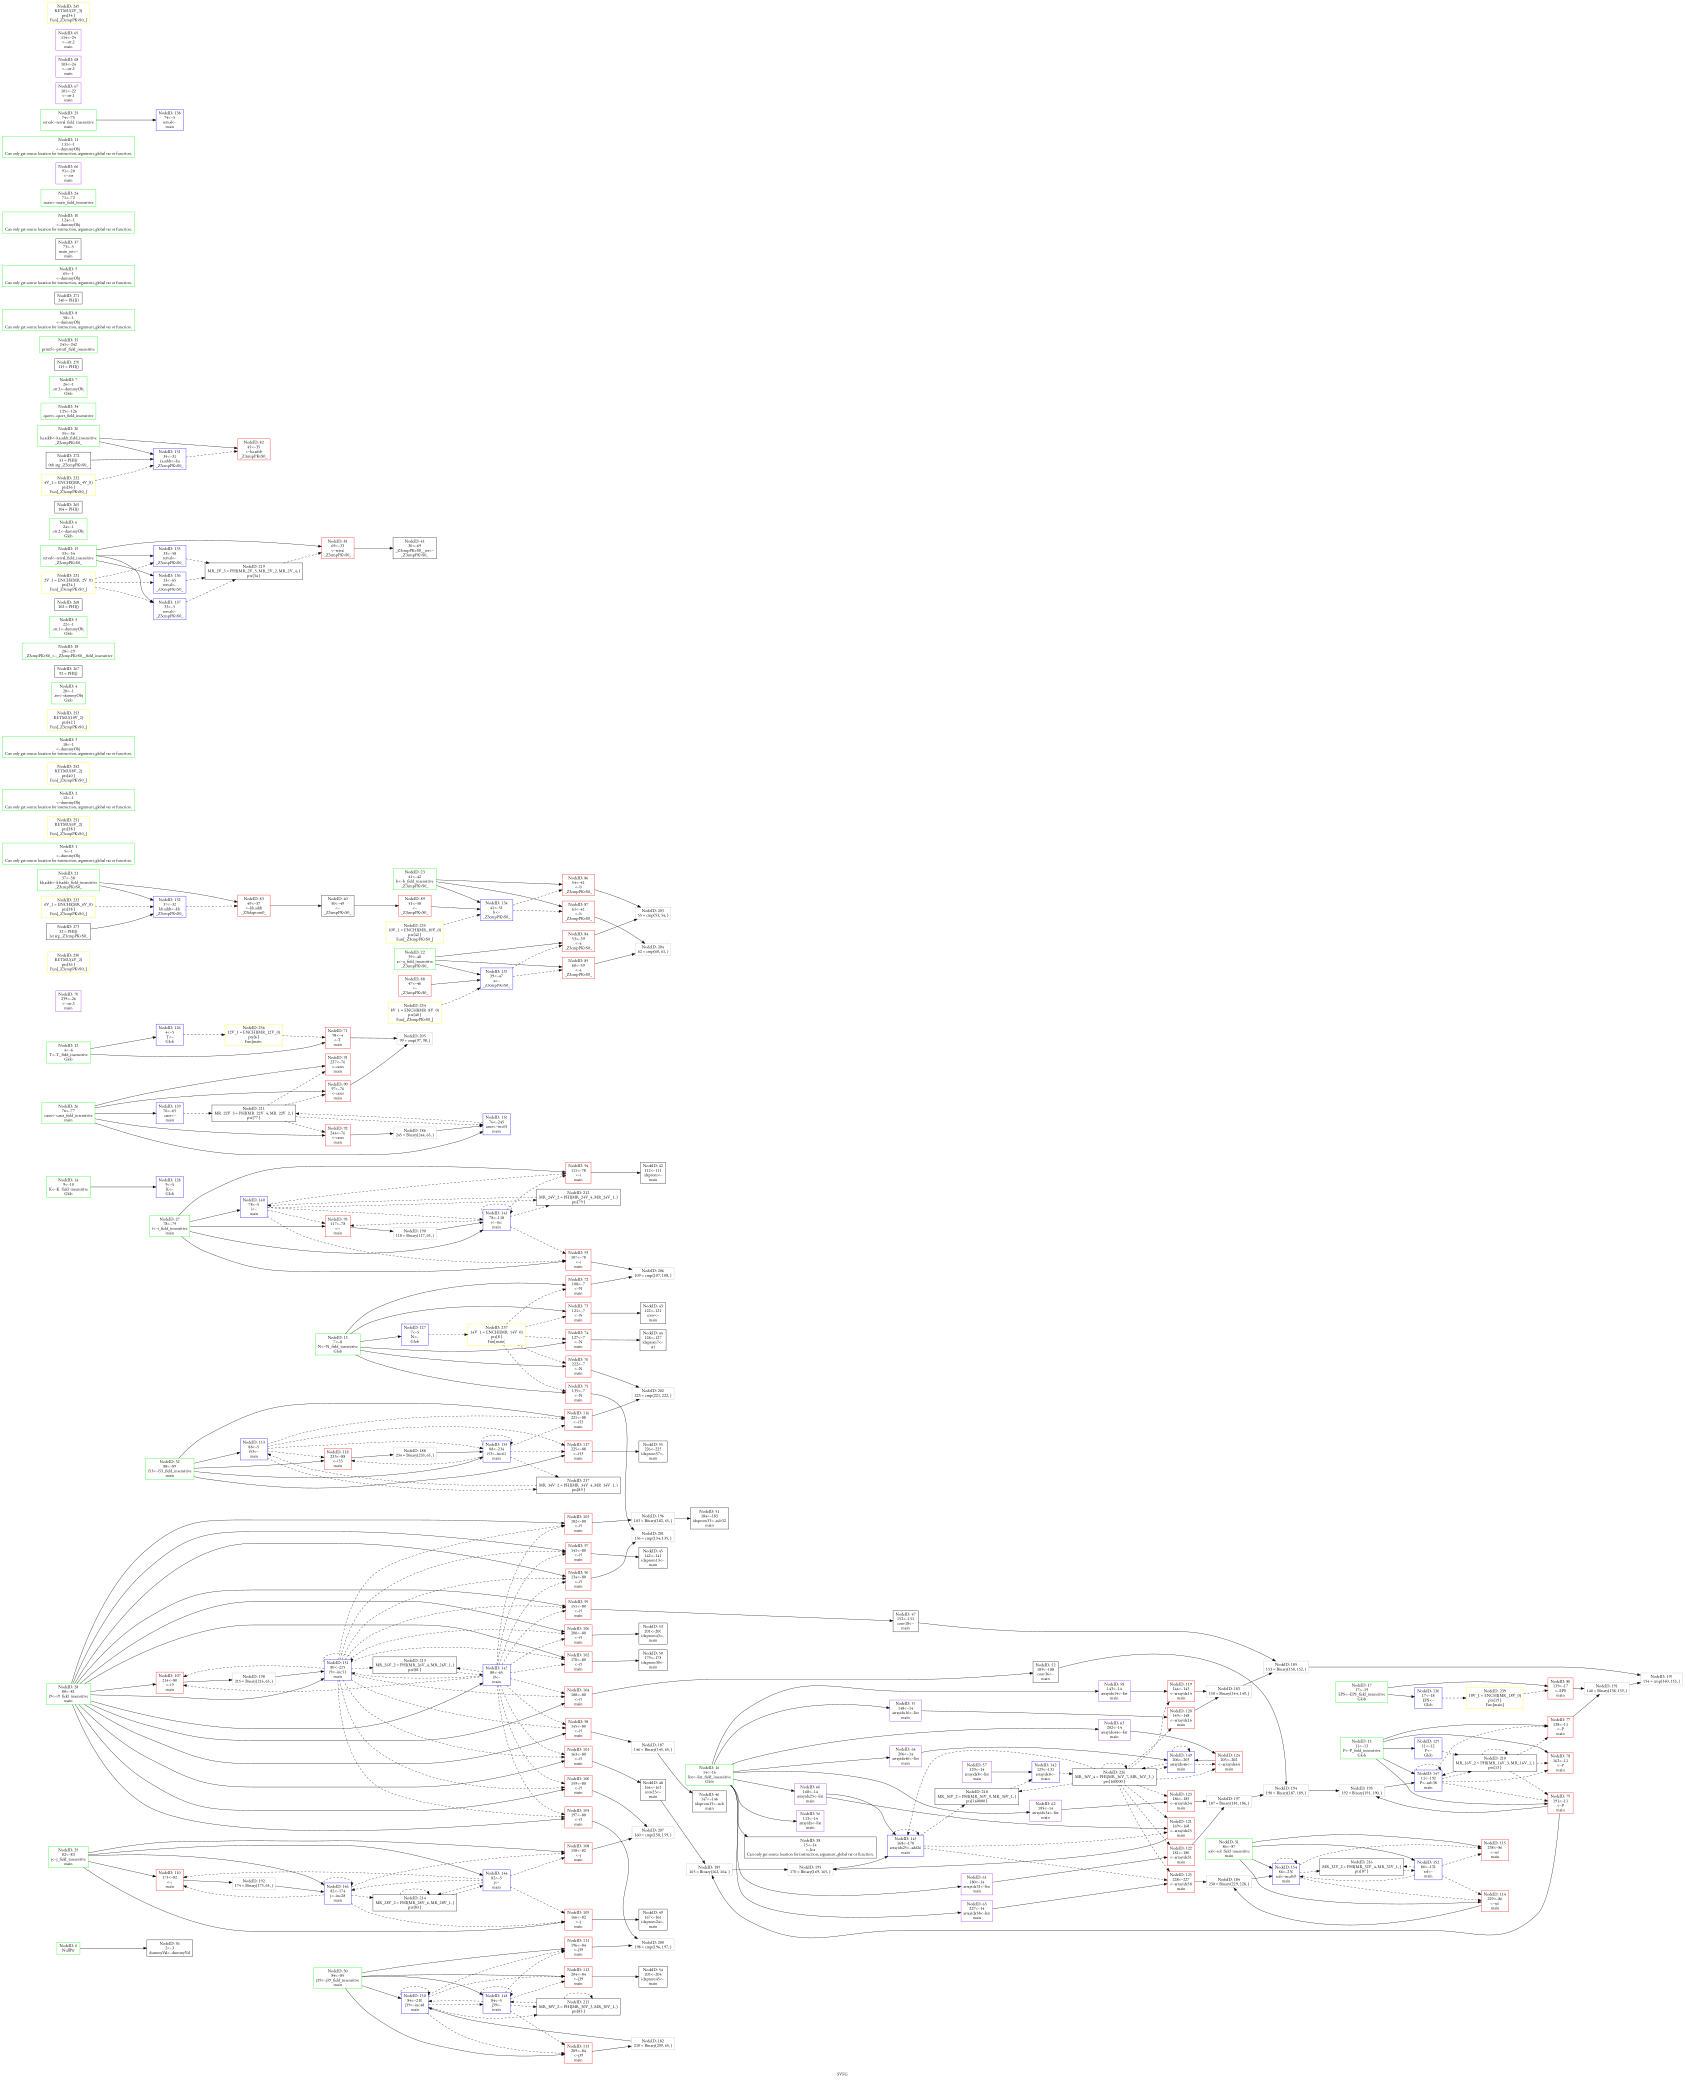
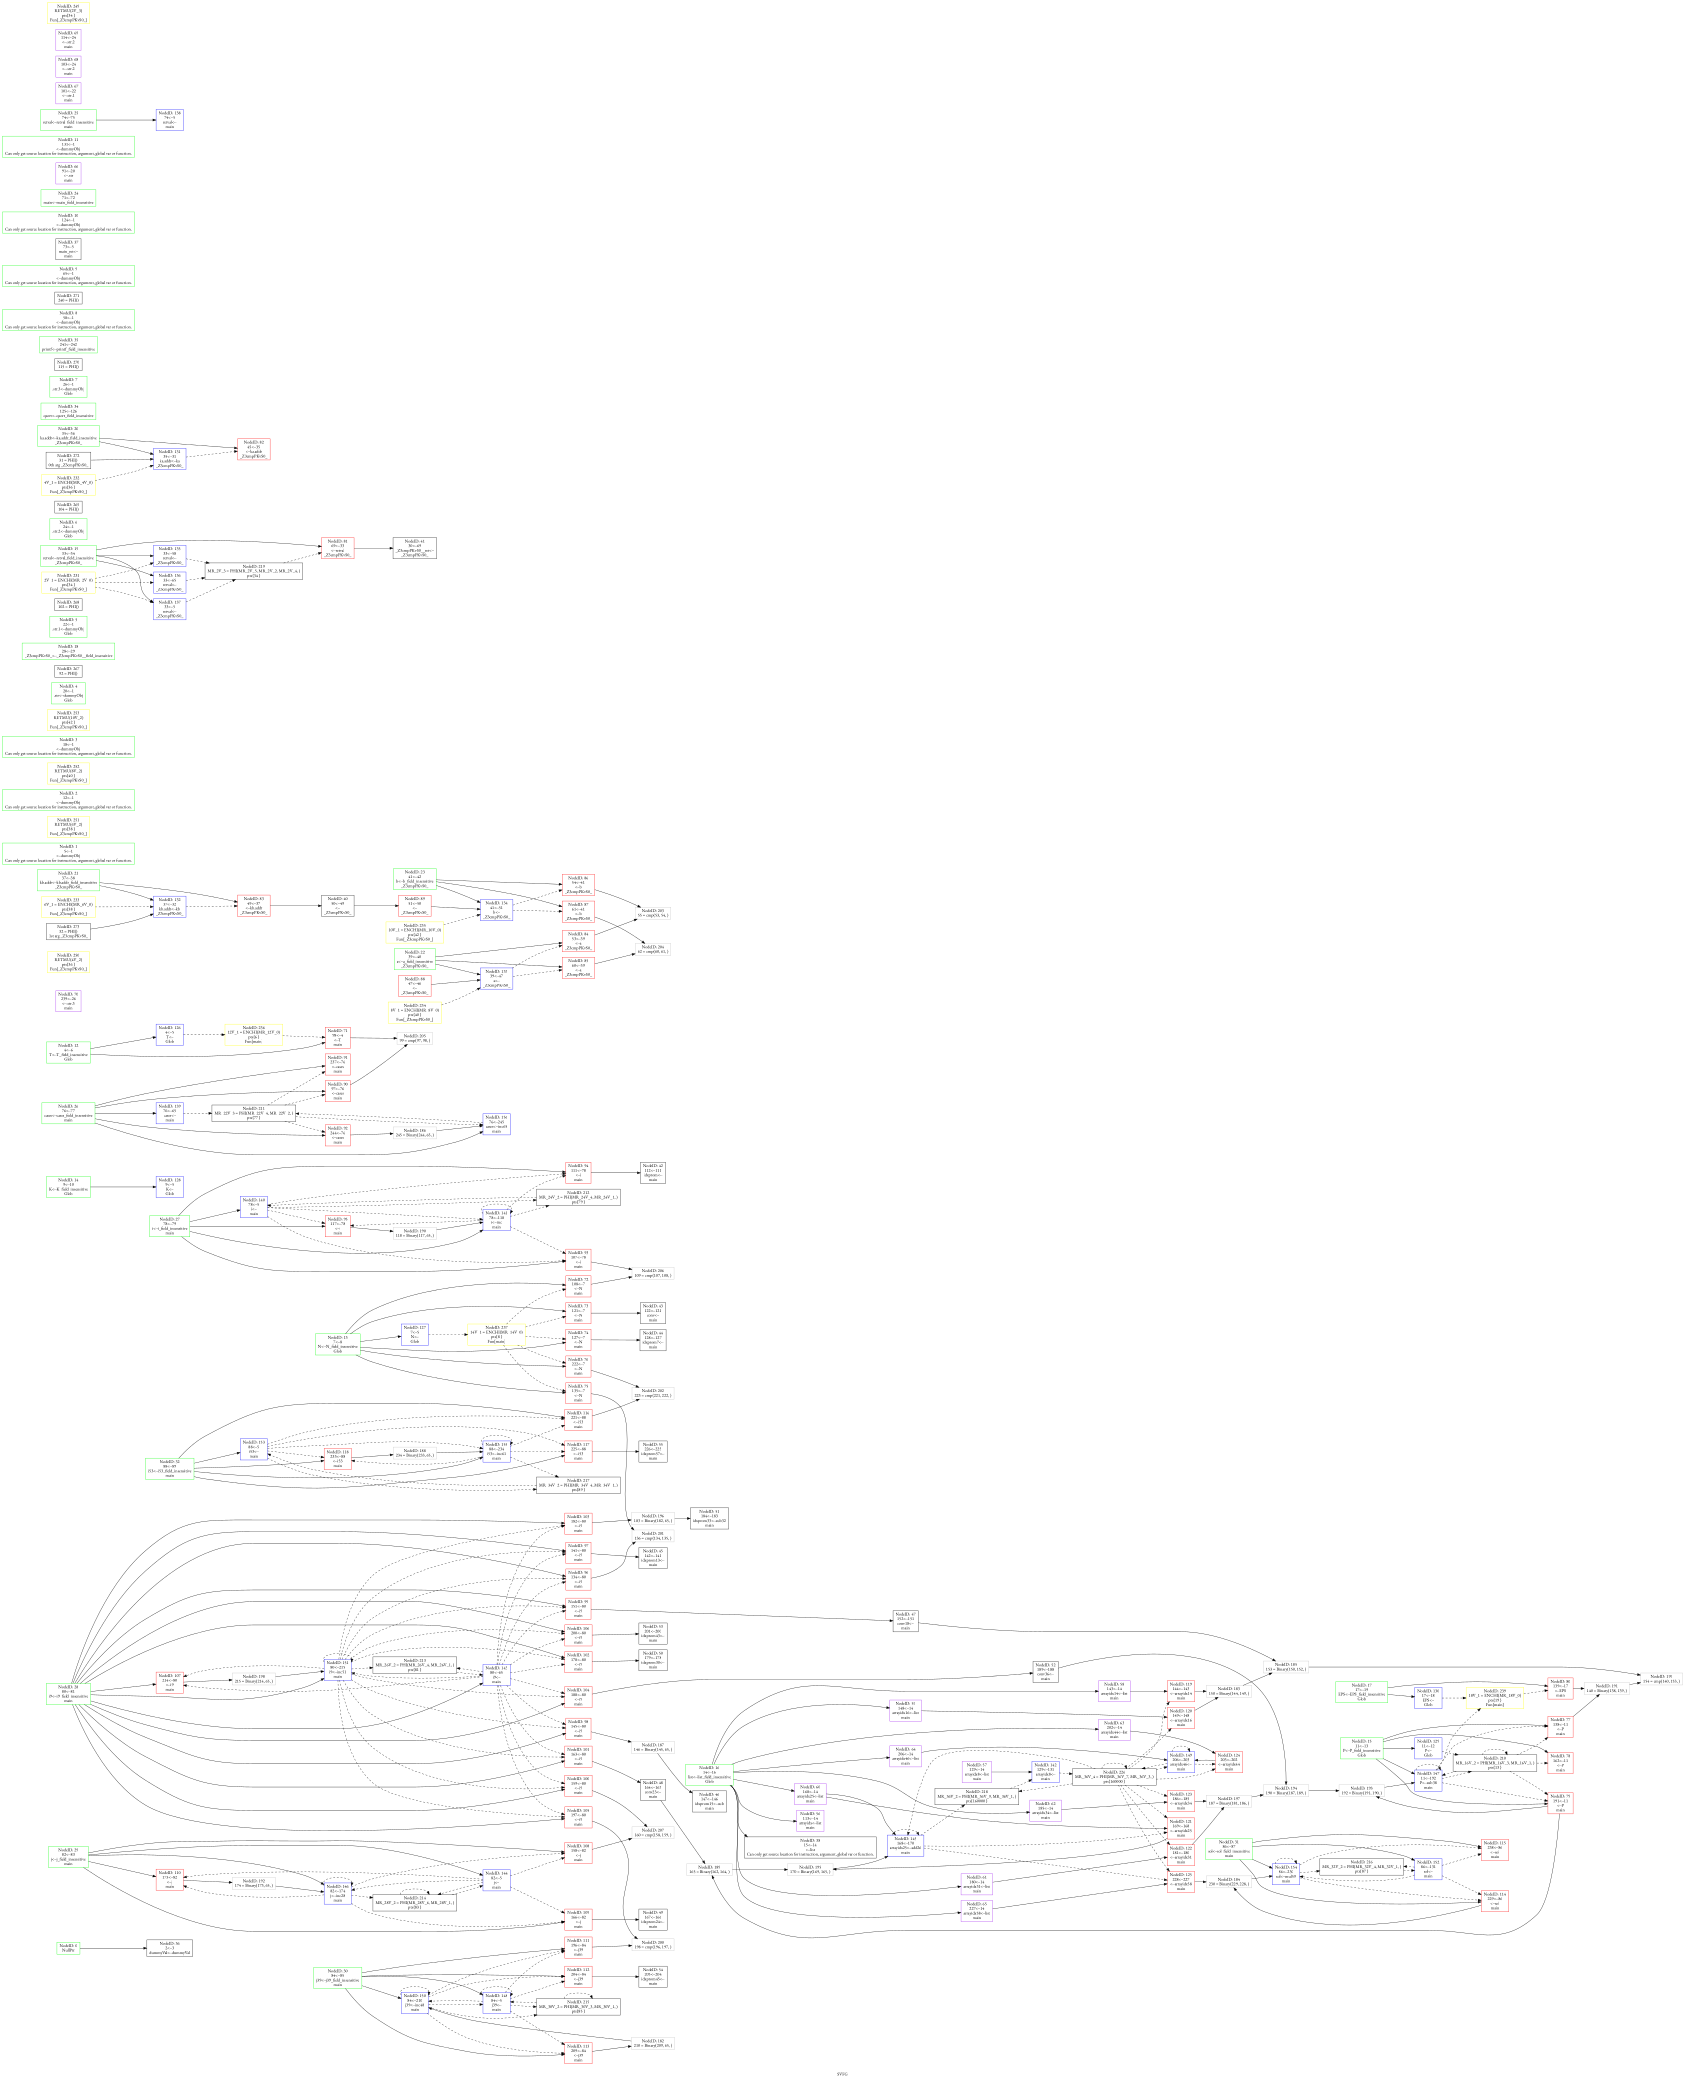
(254, 913) -> (254, 913)
(653, 1347) -> (653, 1347)
(1494, 1781) -> (1453, 1737)
